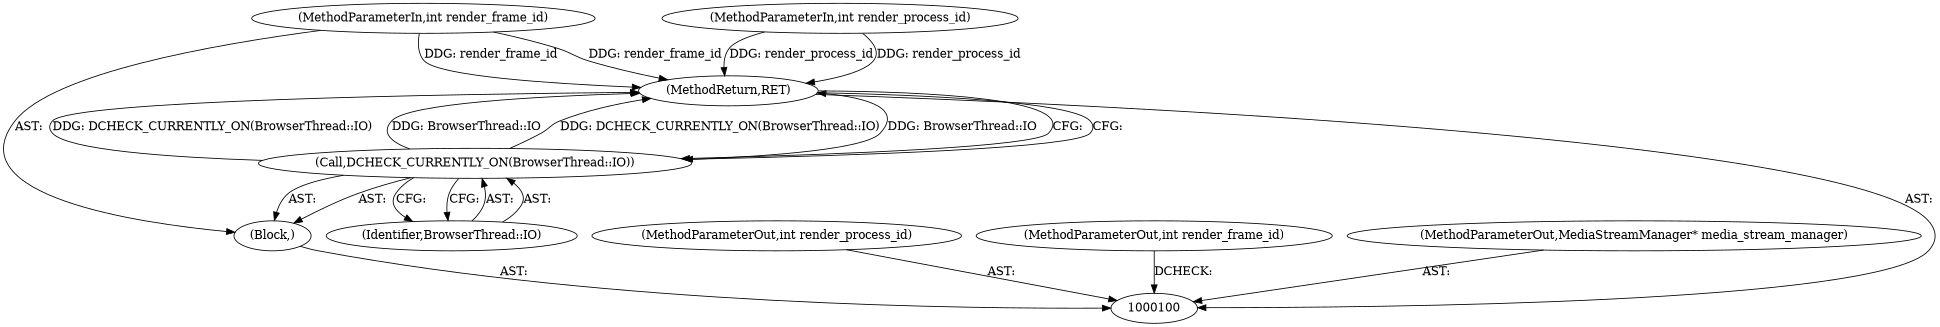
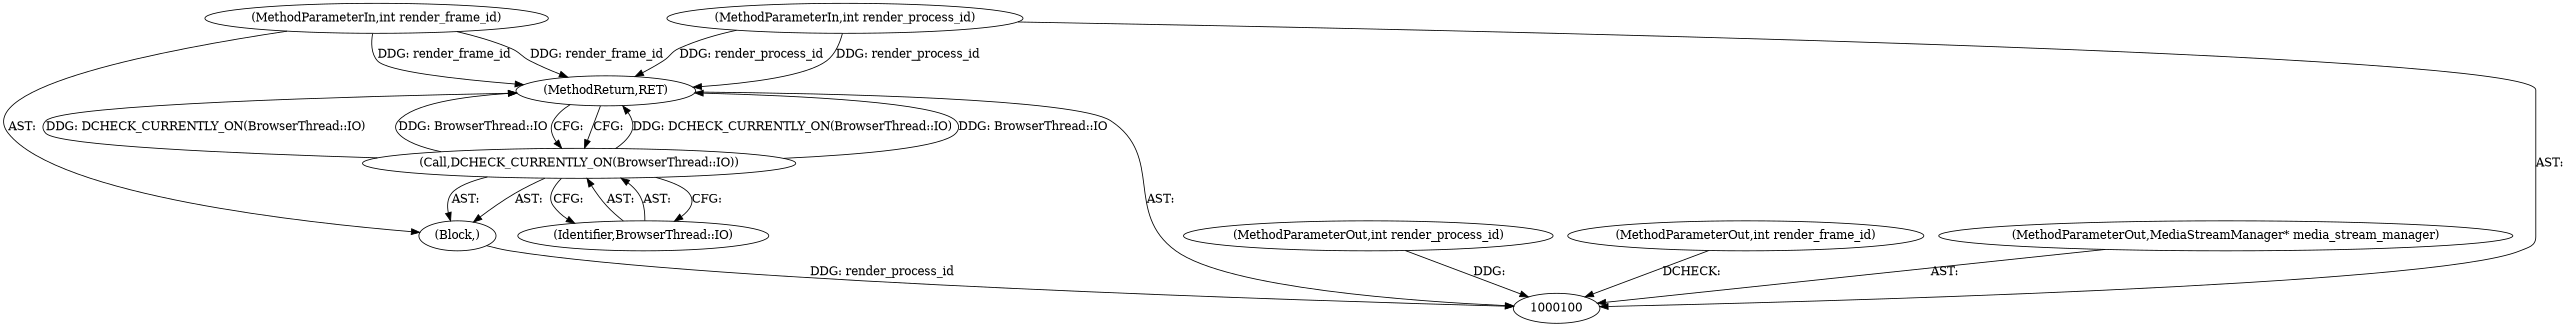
none -> (2320, 62)
(516, 272) -> (882, 272)
(1003, 272) -> (1491, 272)
